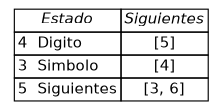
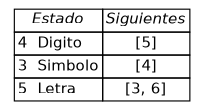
(68, 89) -> (48, 89)
